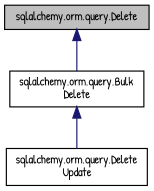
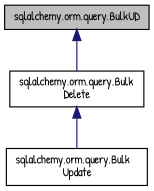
(77, 17) -> (77, 17)
(77, 167) -> (77, 167)
